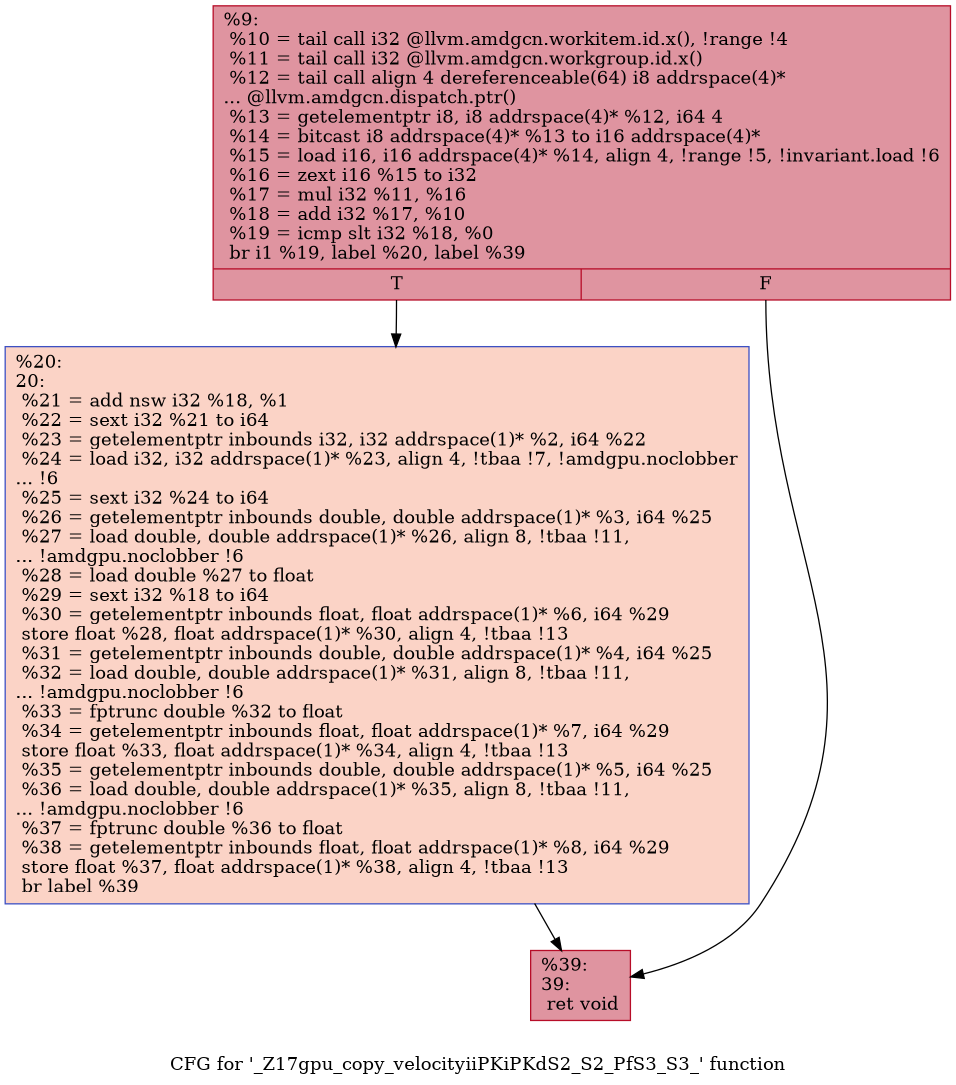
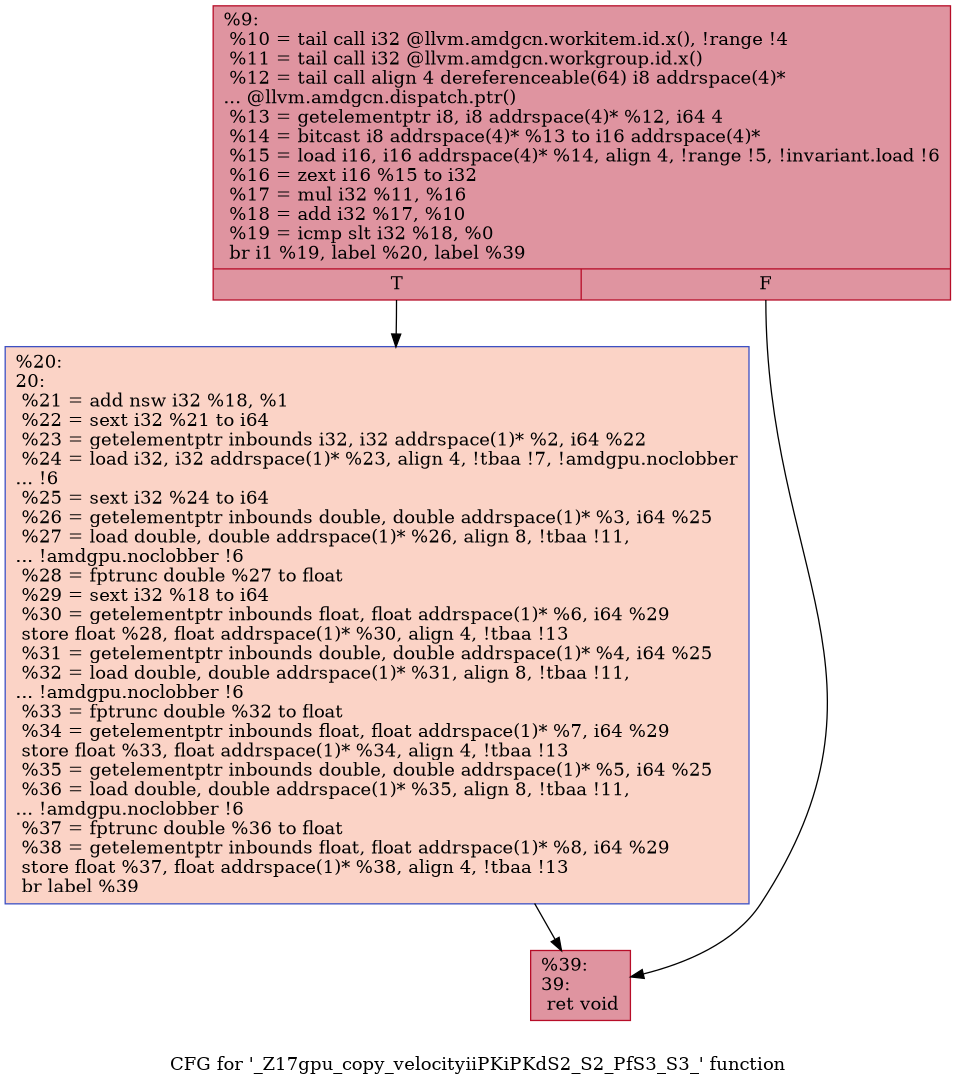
(165, 576) -> (179, 576)
